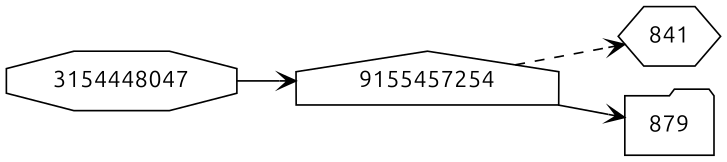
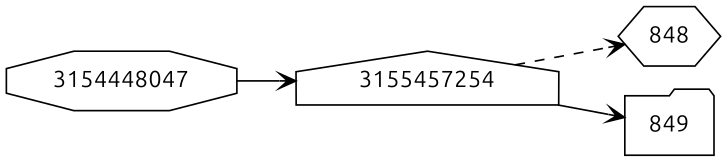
(669, 36) -> (669, 36)
(427, 81) -> (427, 81)
(669, 126) -> (669, 126)
